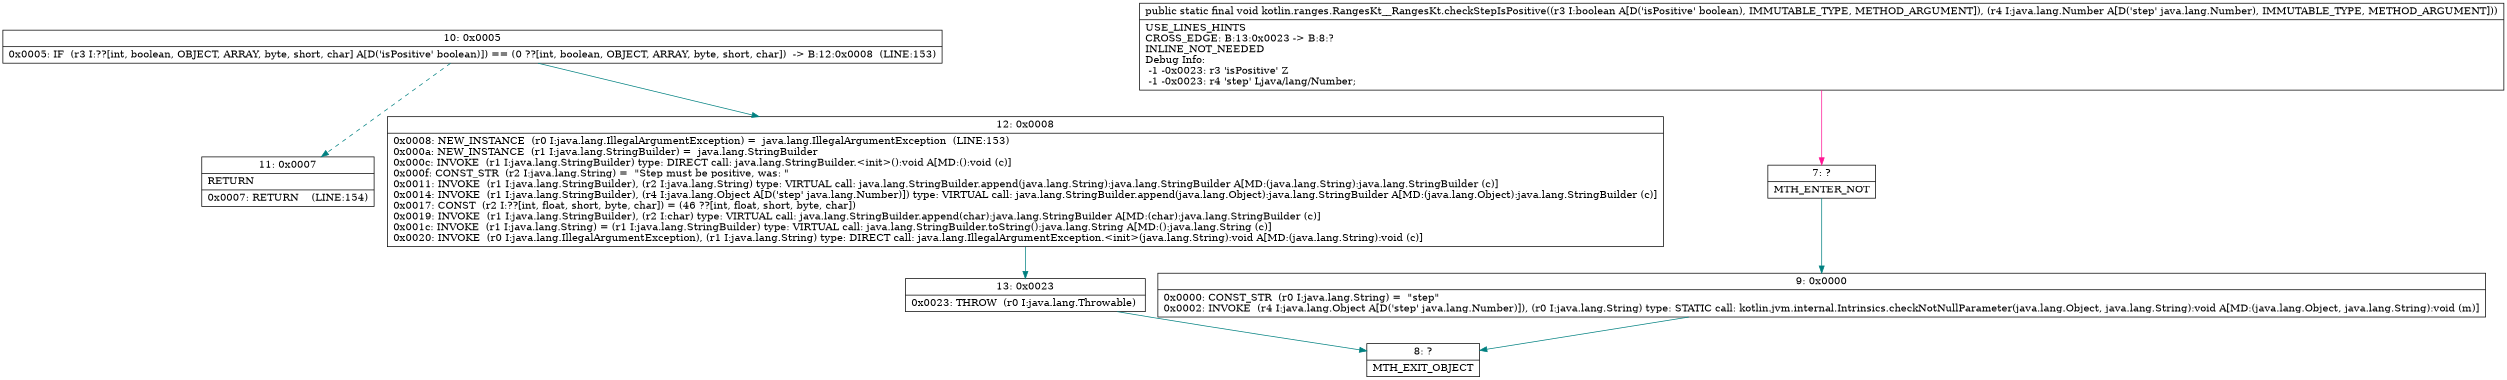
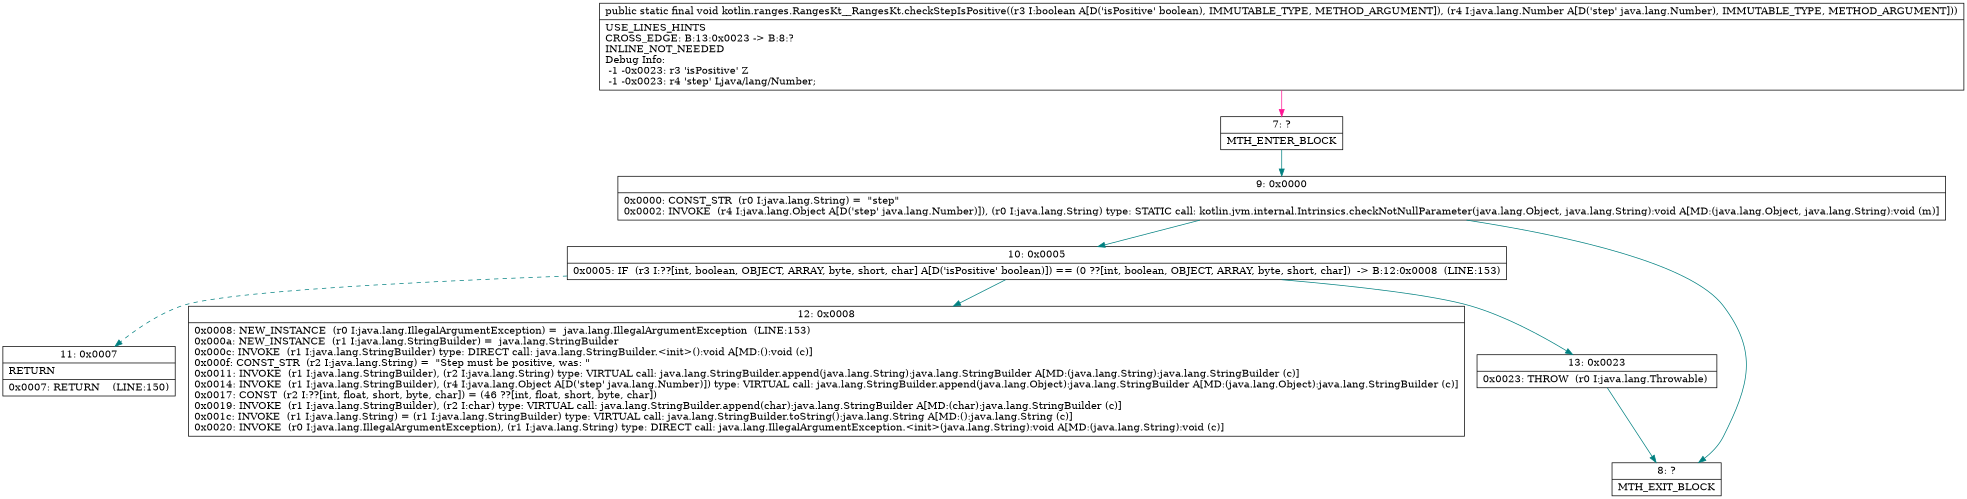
(1822, 190) -> (1282, 141)
(288, 198) -> (89, 387)
none -> (1152, 232)
(1025, 259) -> (1429, 297)
(1423, 368) -> (1667, 487)
